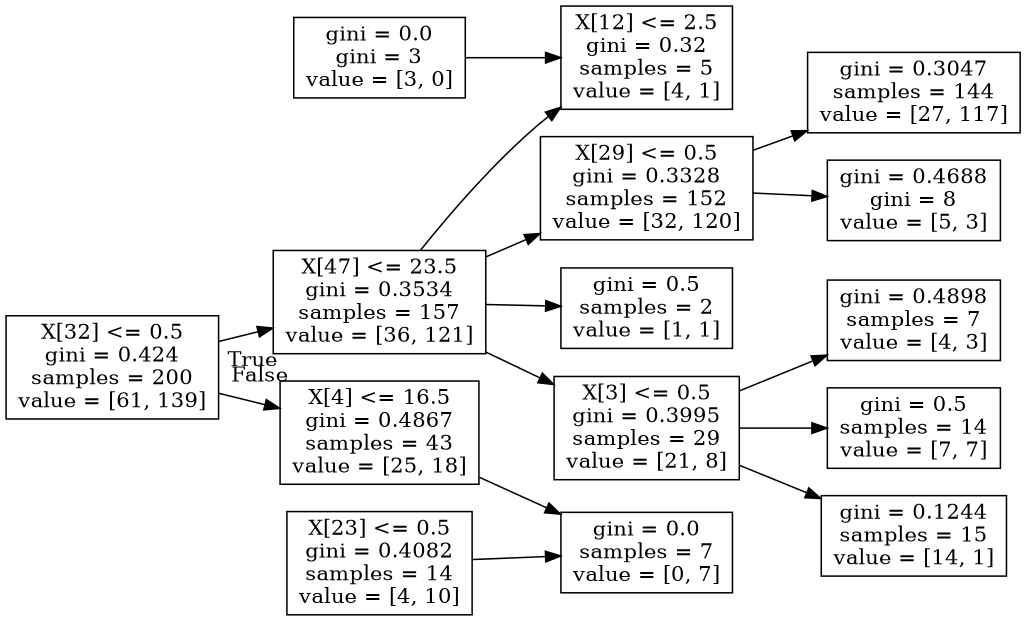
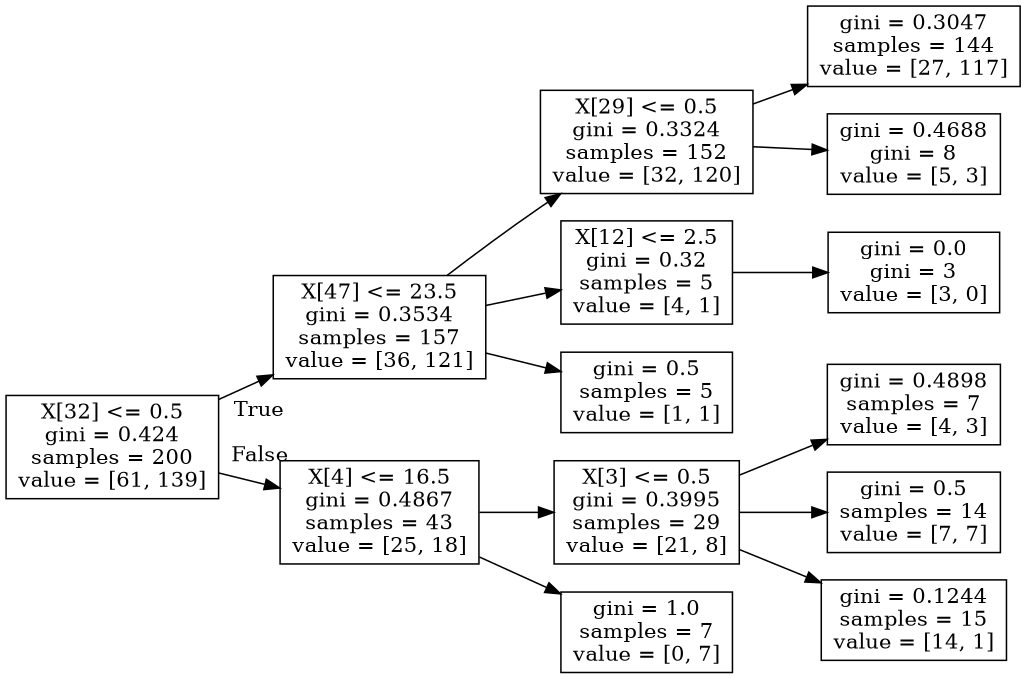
(505, 58) -> (773, 272)
(647, 188) -> (647, 142)
(647, 308) -> (647, 392)
(513, 365) -> (509, 512)
(647, 553) -> (647, 632)
(380, 563) -> none
